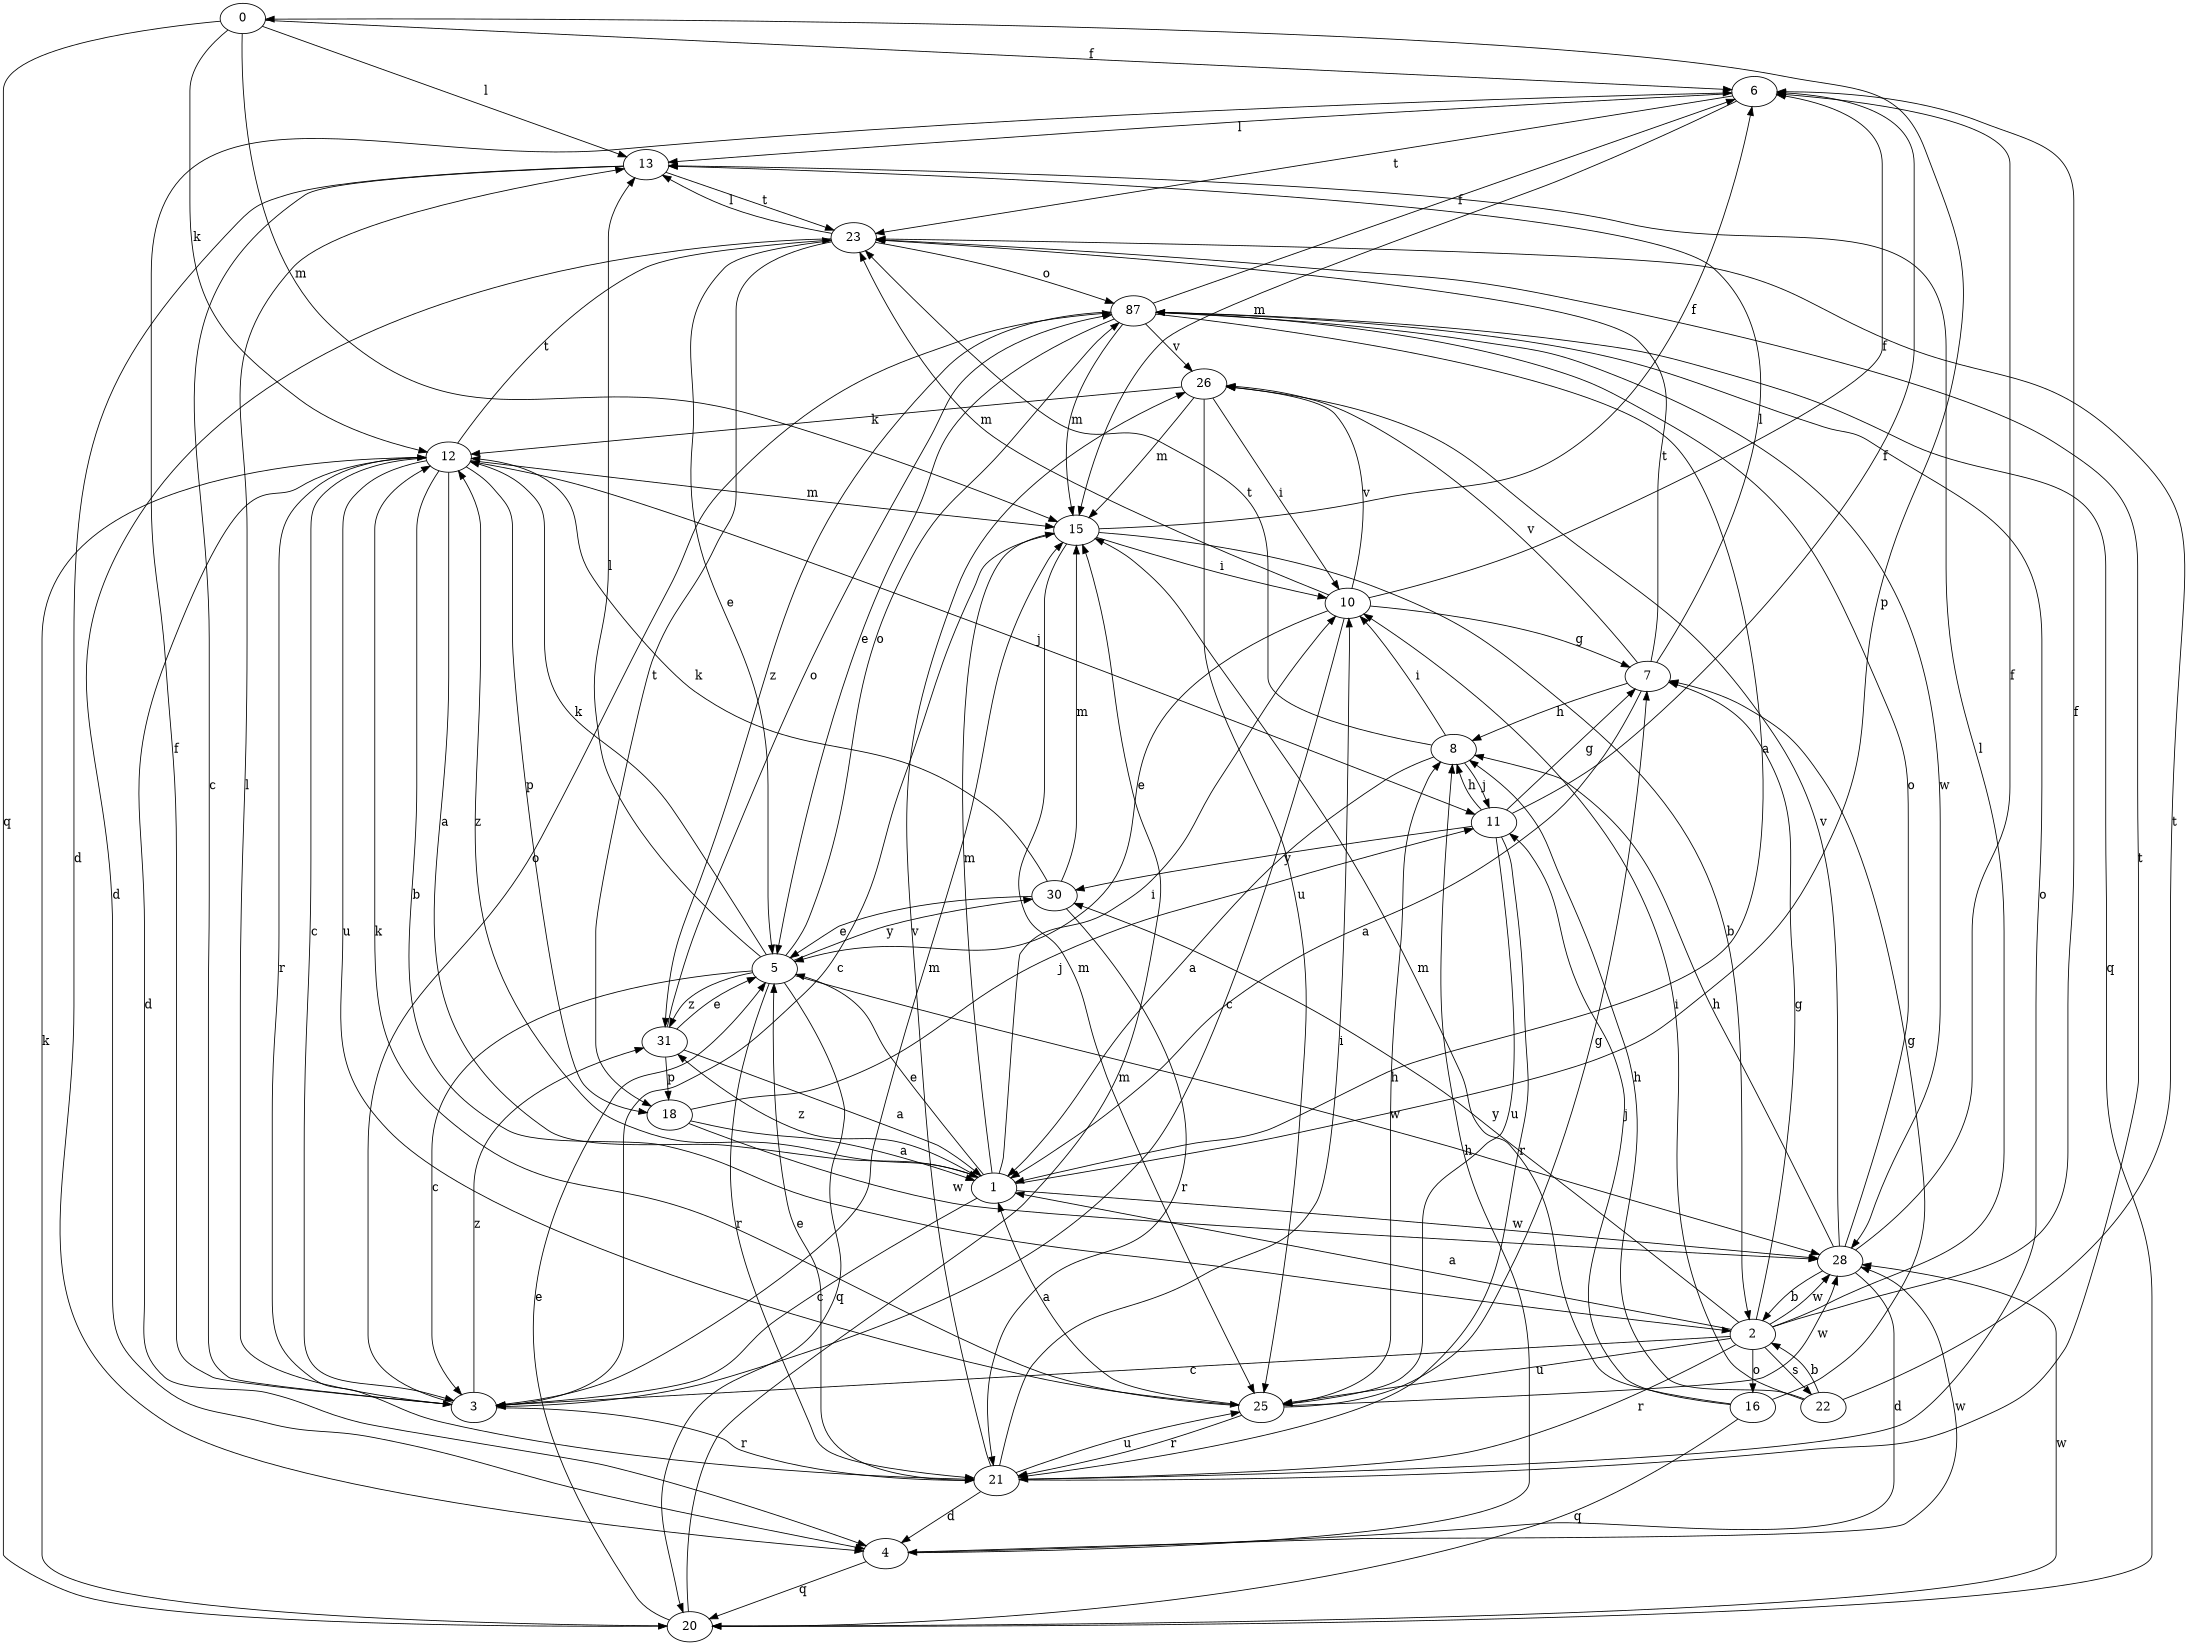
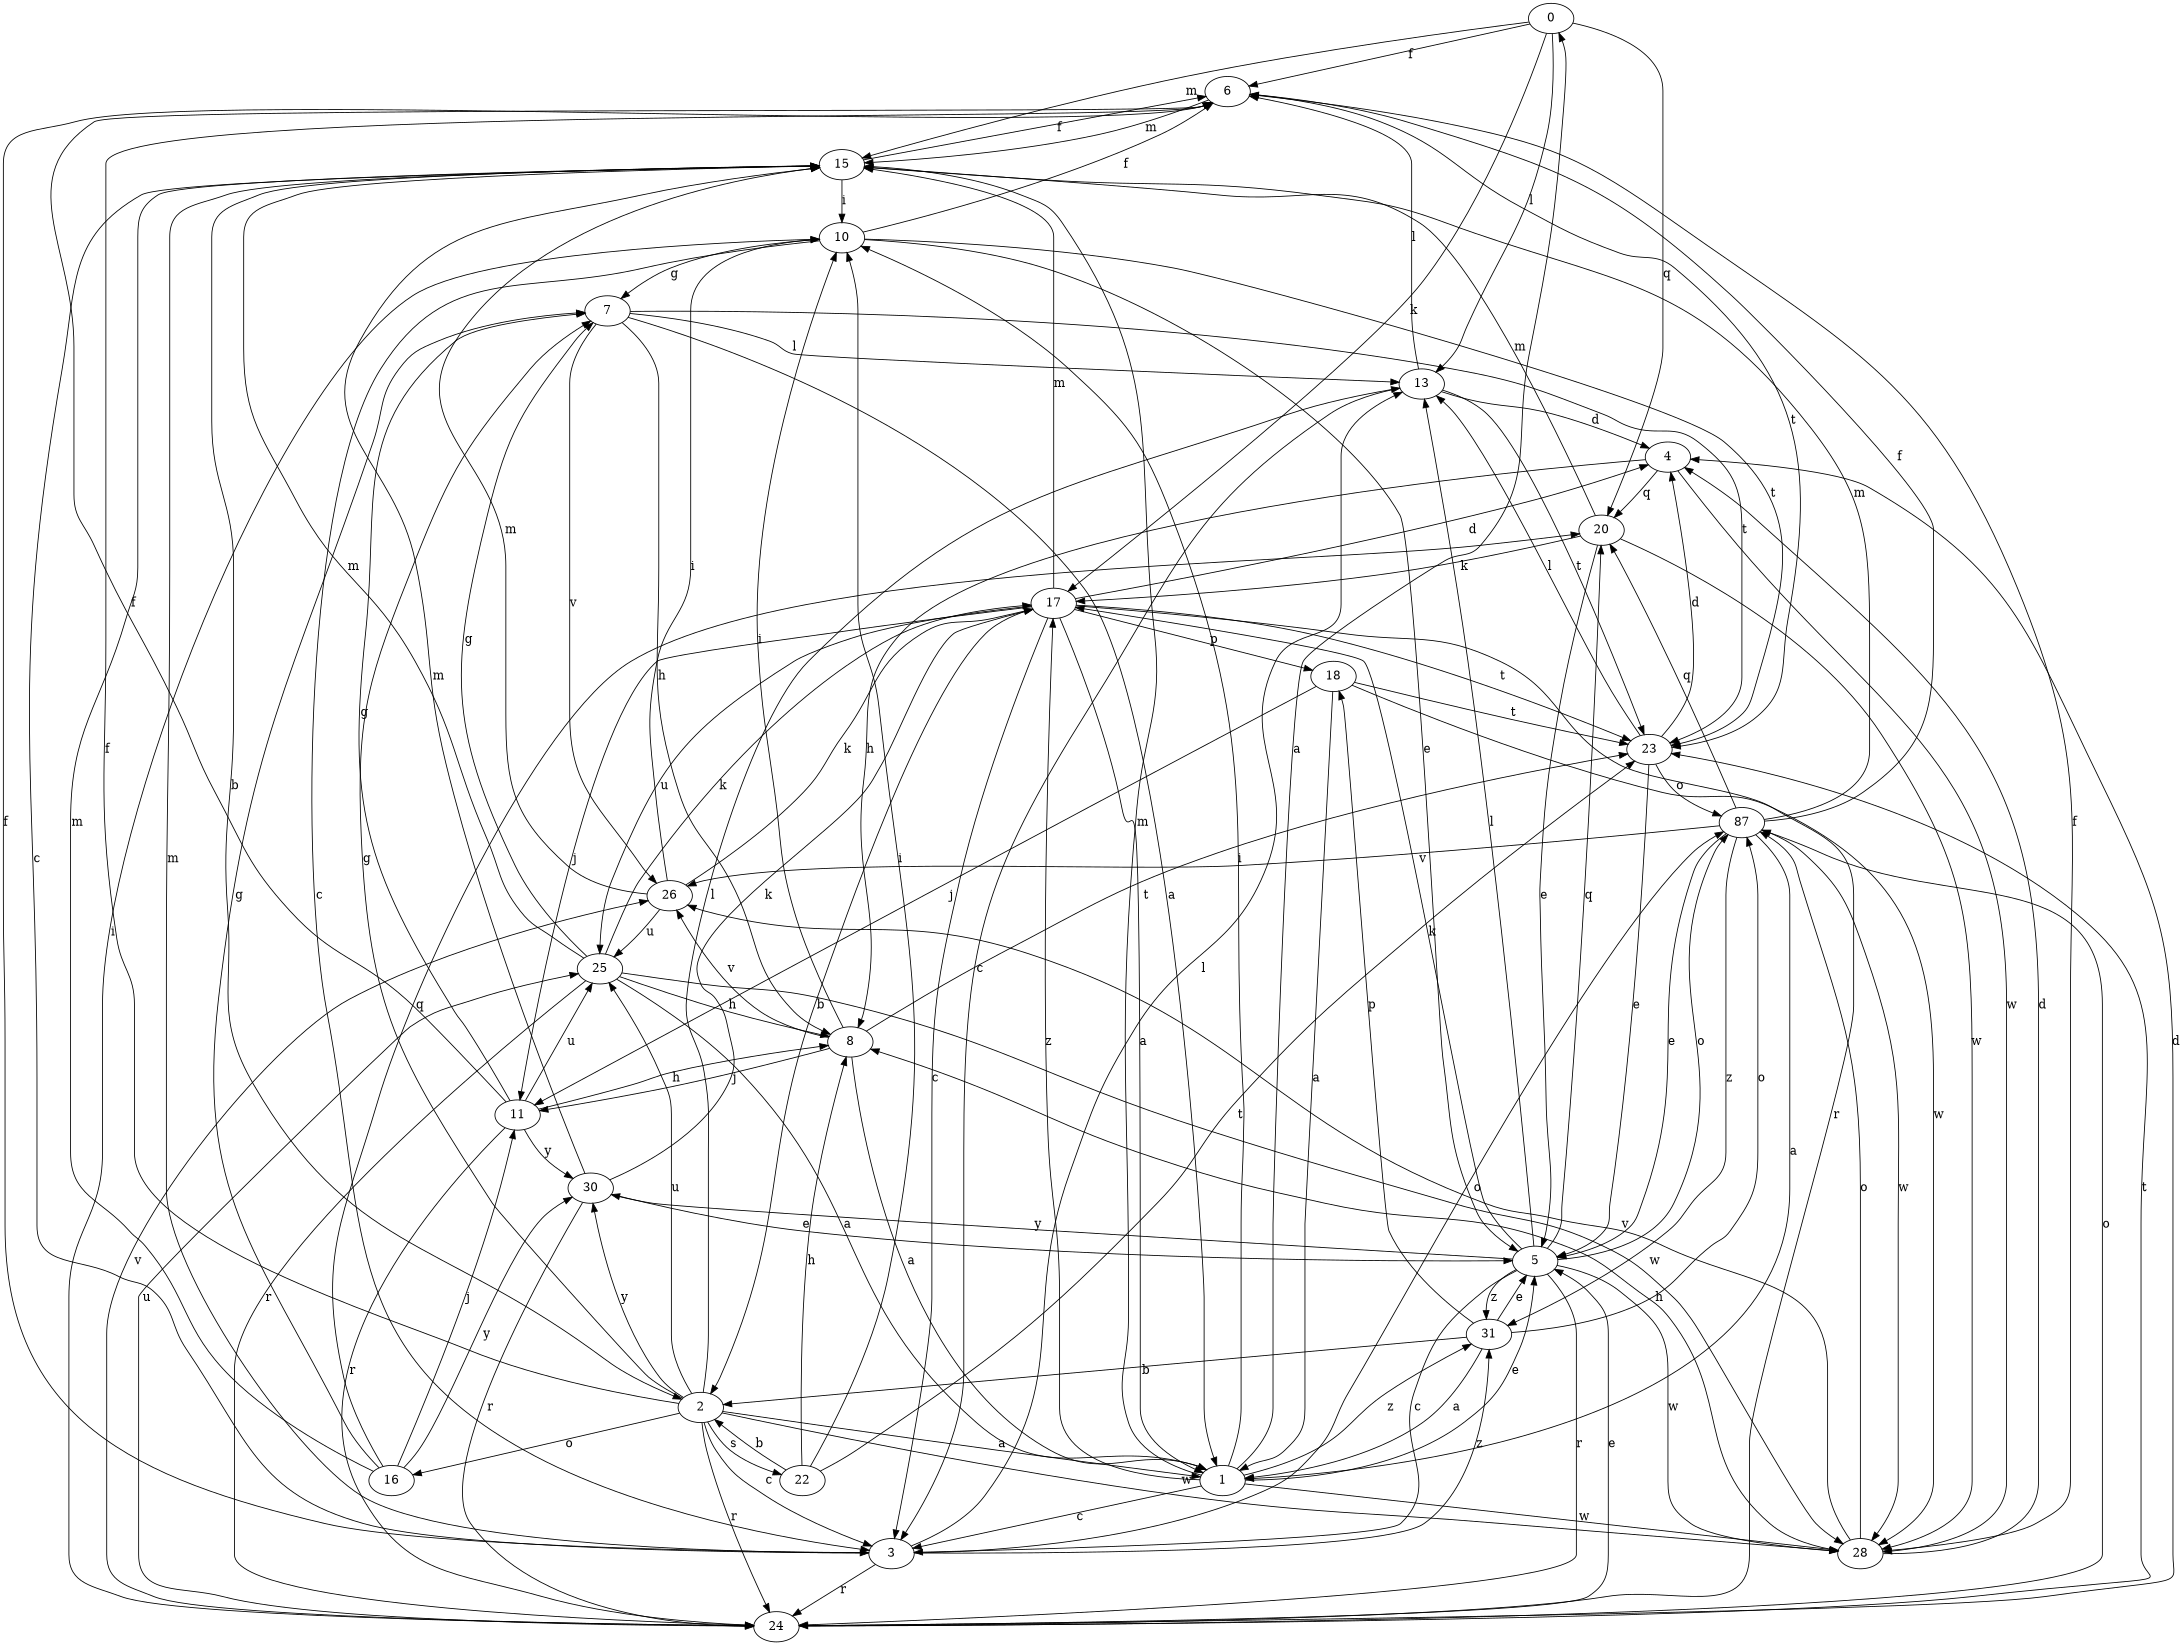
(1204, 124) -> (1412, 180)
(986, 421) -> (1773, 494)
(1353, 448) -> (744, 999)
(449, 457) -> (1054, 603)
(1885, 603) -> (1297, 750)
(658, 646) -> (1487, 714)
(1072, 970) -> (244, 356)
(1793, 1289) -> (1099, 1371)
none -> (479, 1330)
(997, 1481) -> (776, 1627)
